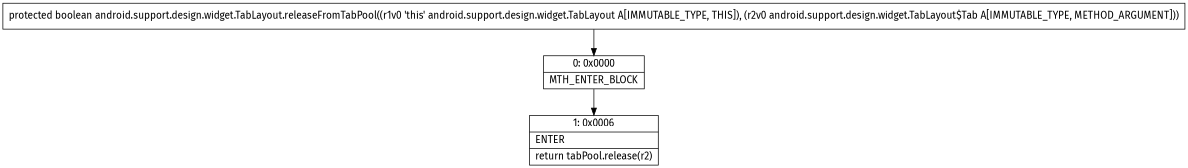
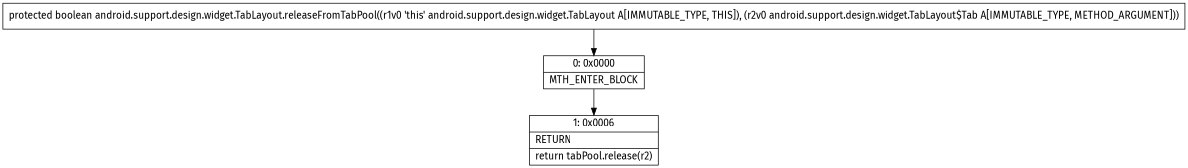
(550, 140) -> (554, 140)
